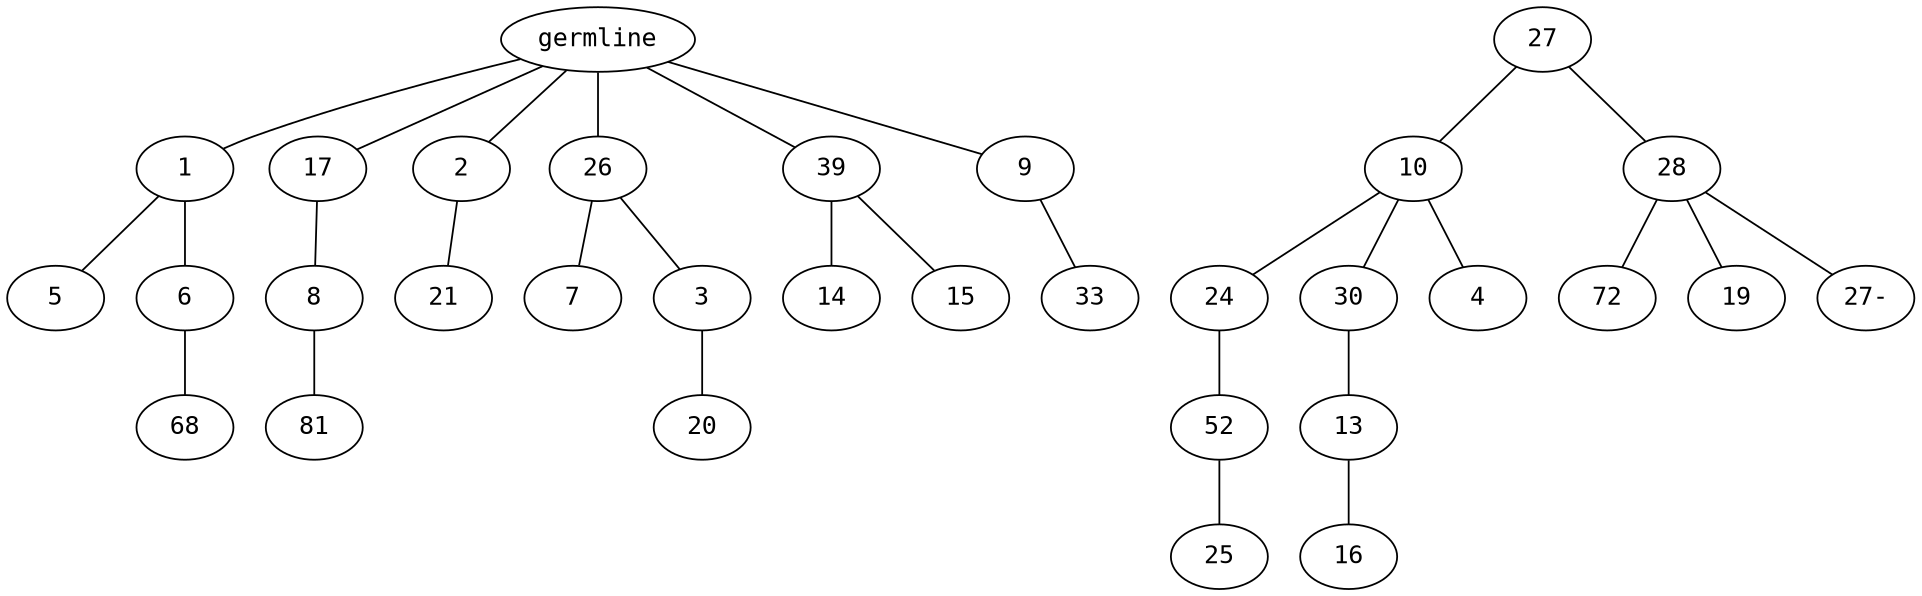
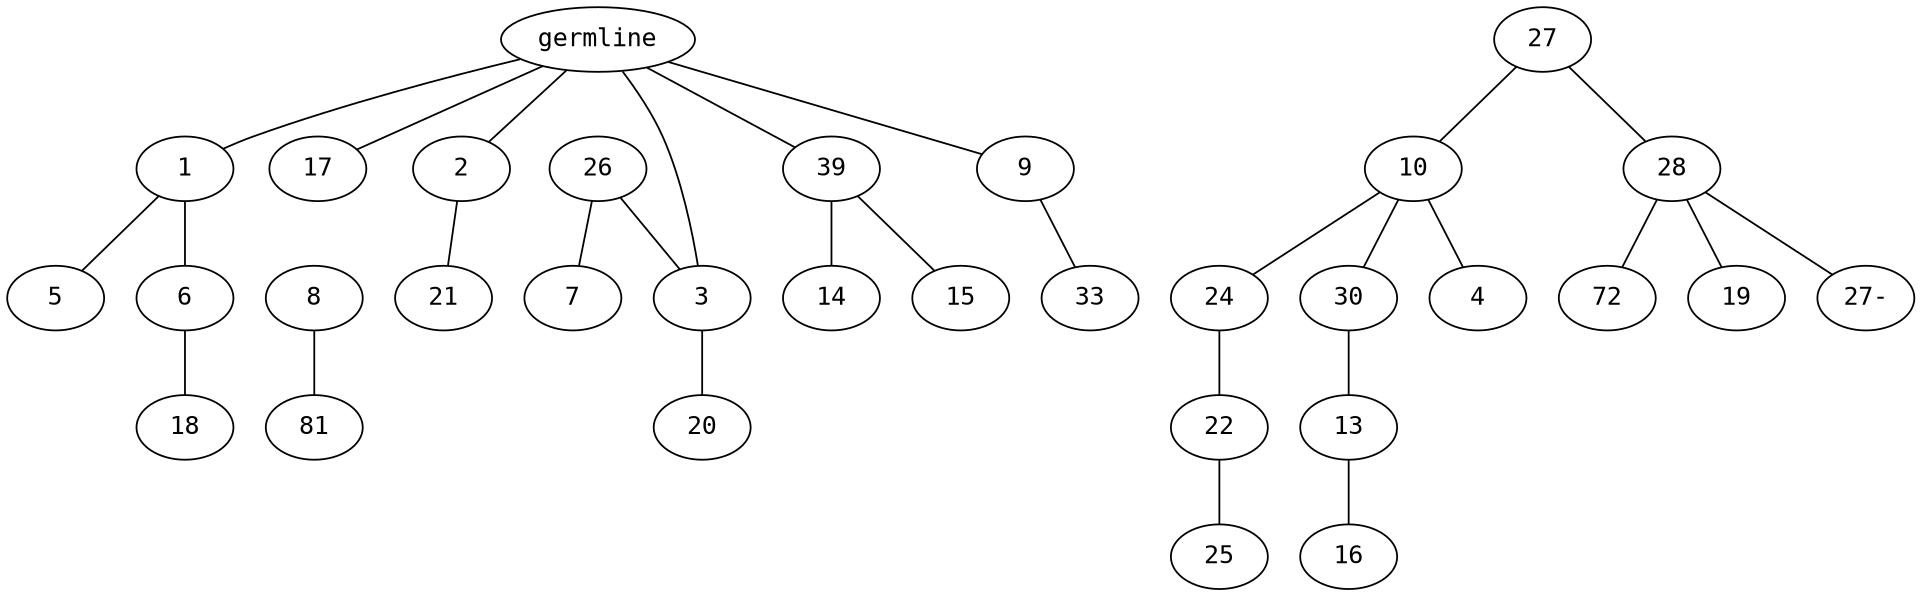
(598, 104) -> (673, 163)
(316, 234) -> none
(185, 427) -> (185, 427)
(1219, 427) -> (1219, 427)
